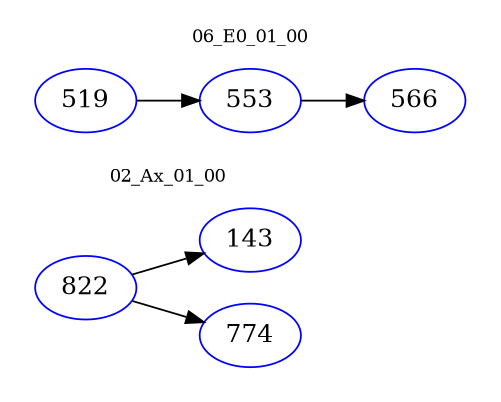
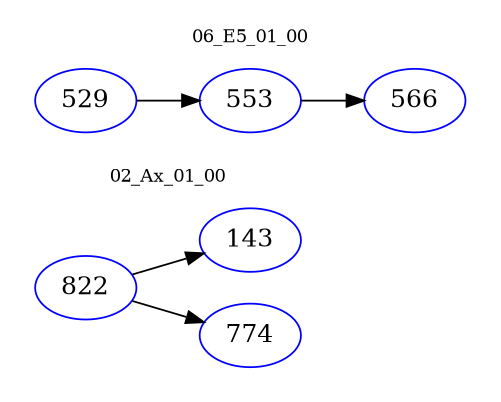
(250, 38) -> (250, 38)
(86, 101) -> (86, 101)
